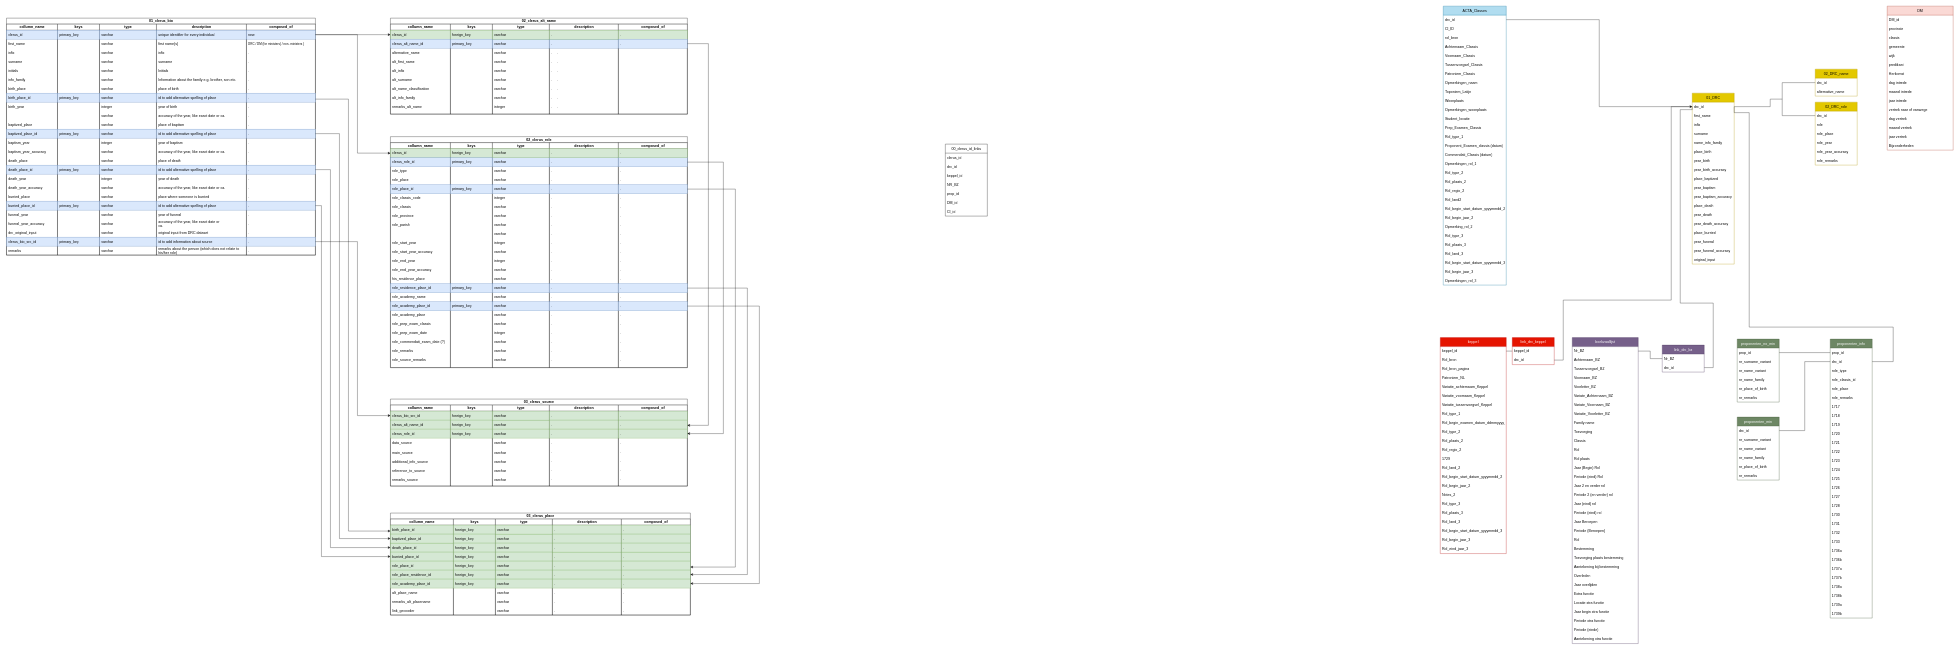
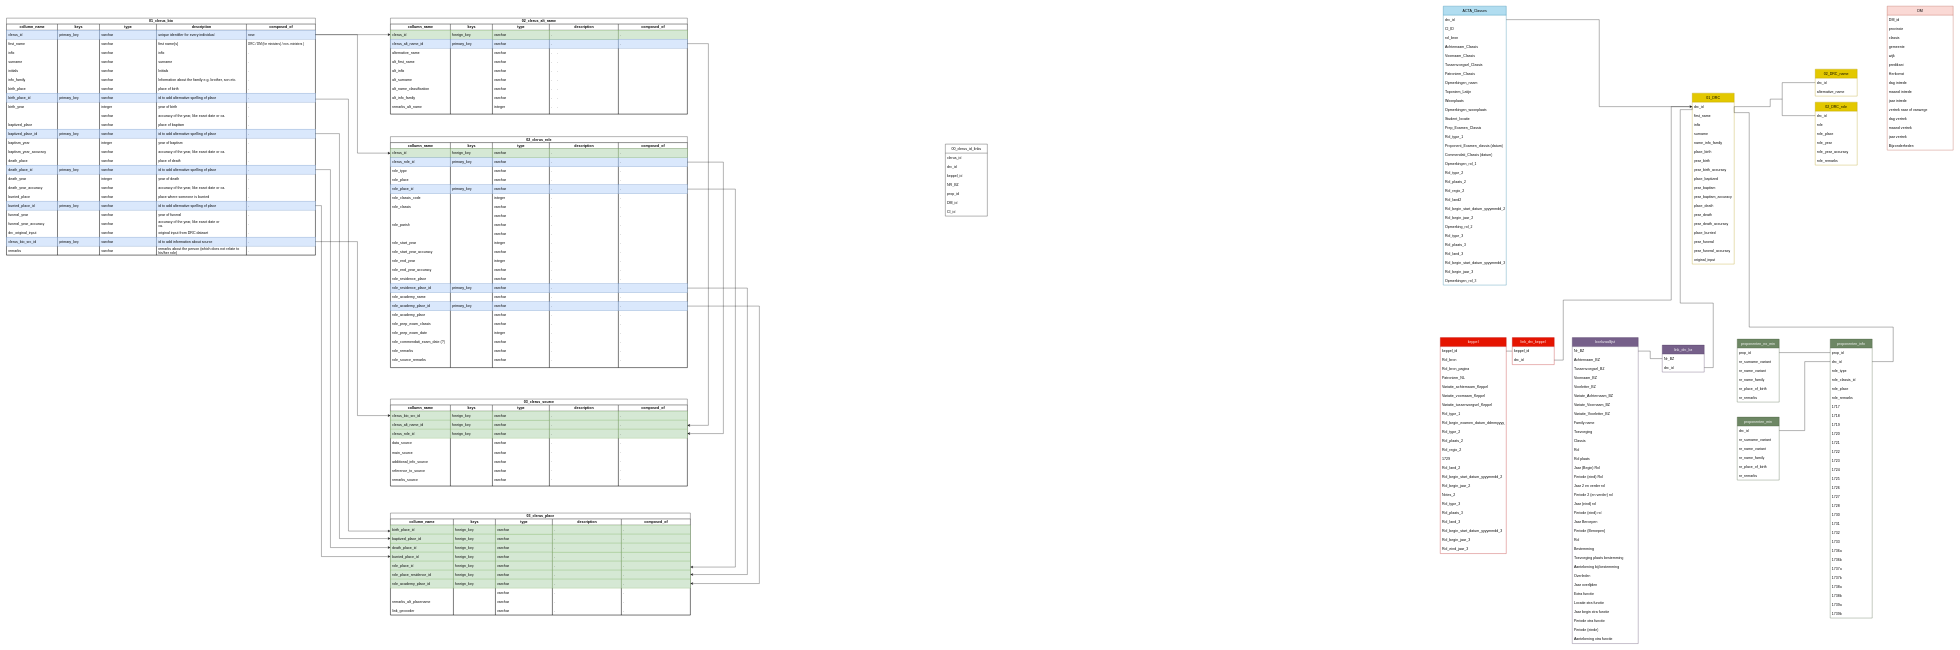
(420, 216) -> none
(410, 279) -> (411, 279)
(416, 593) -> none
